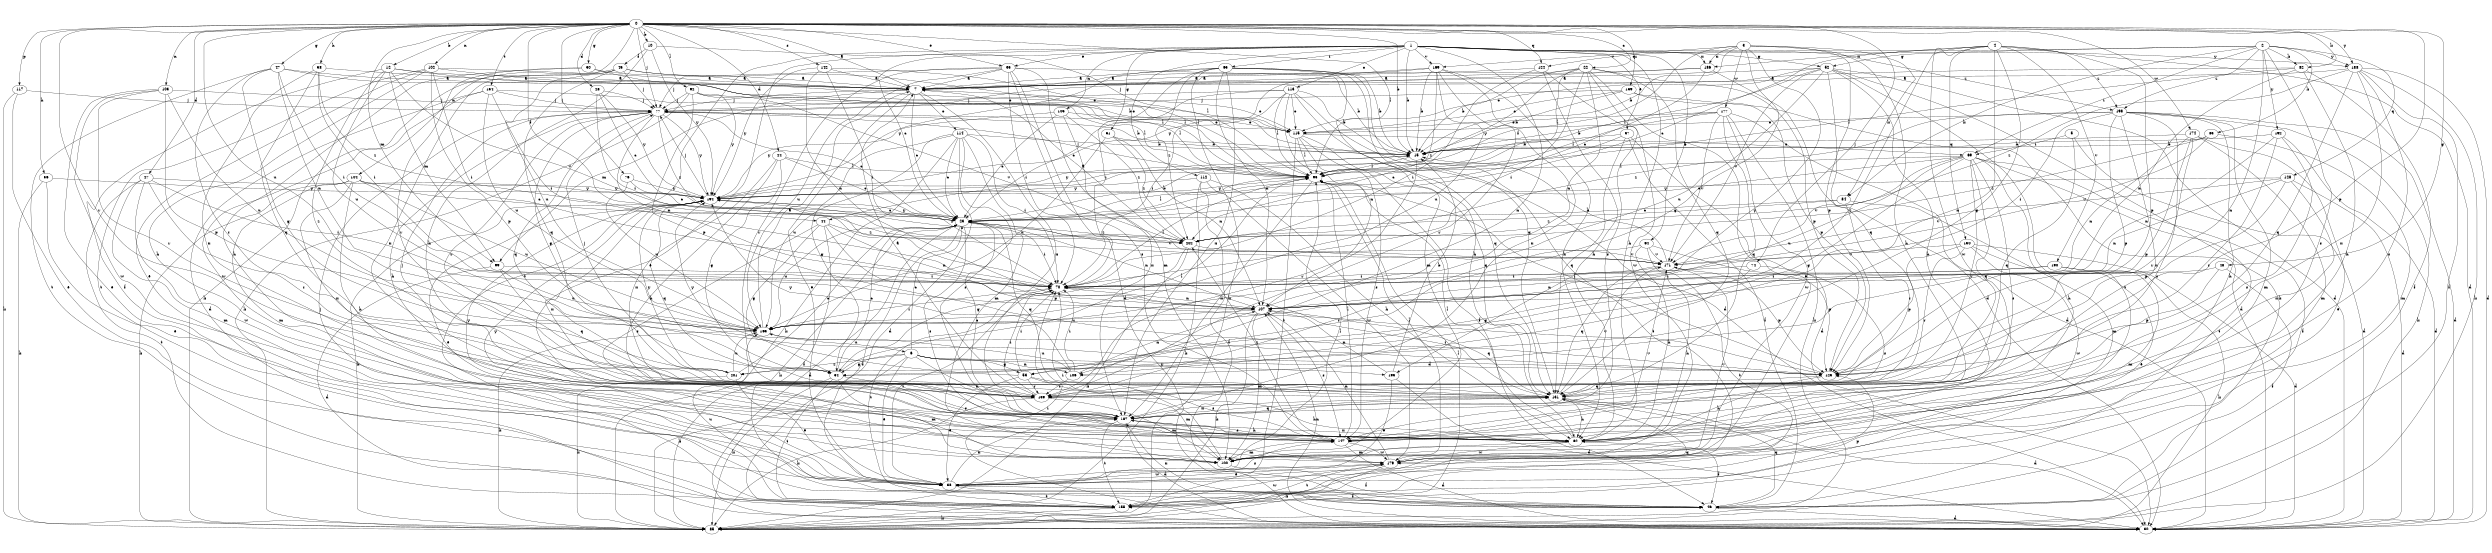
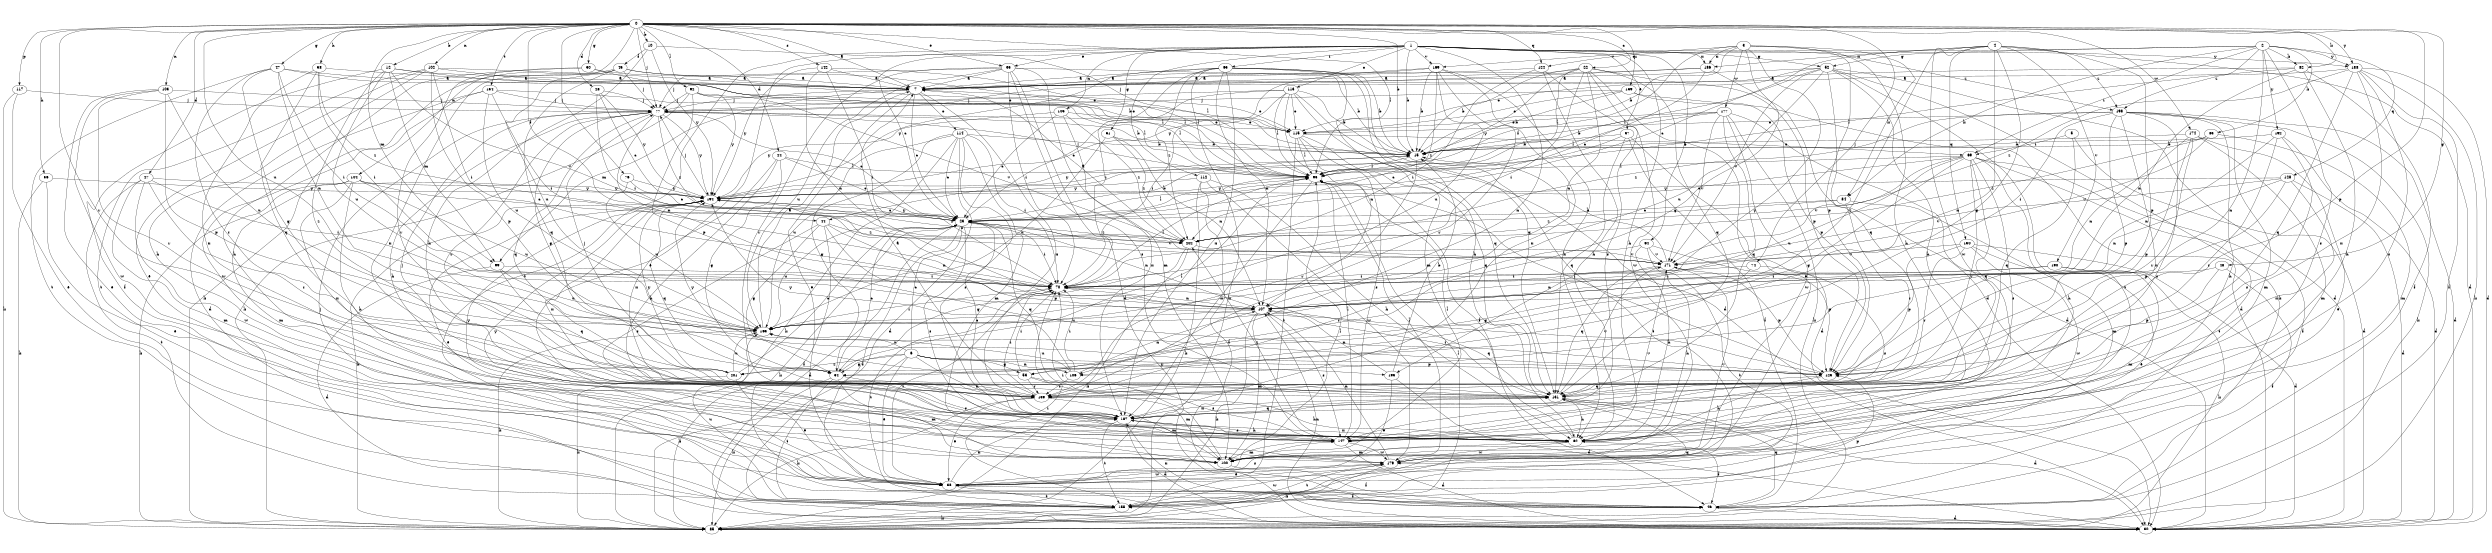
(836, 343) -> (840, 336)
(1429, 365) -> (1429, 365)
(963, 405) -> (965, 421)
